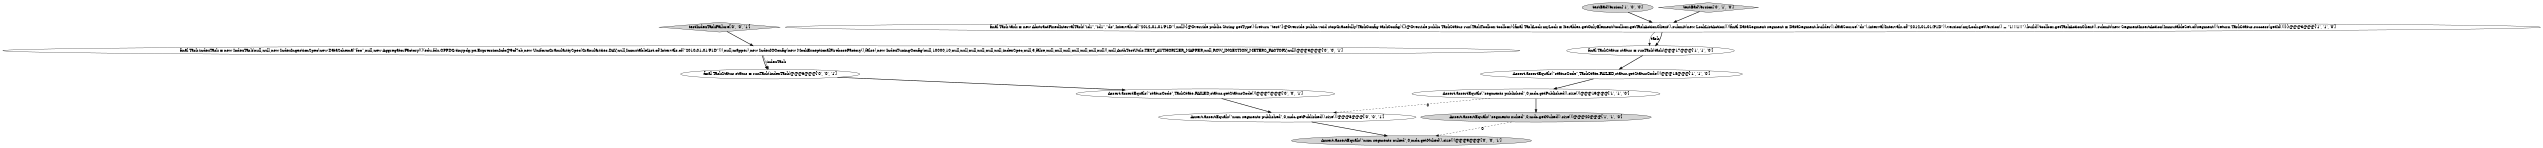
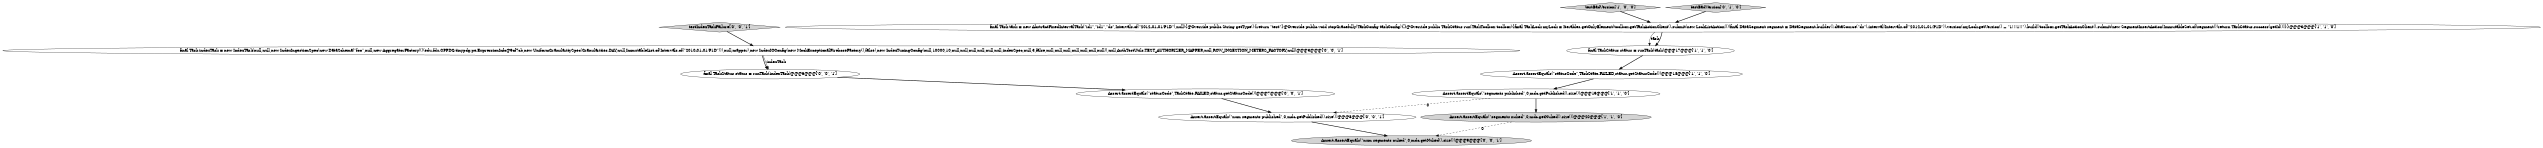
(1618, 8) -> (1610, 8)
